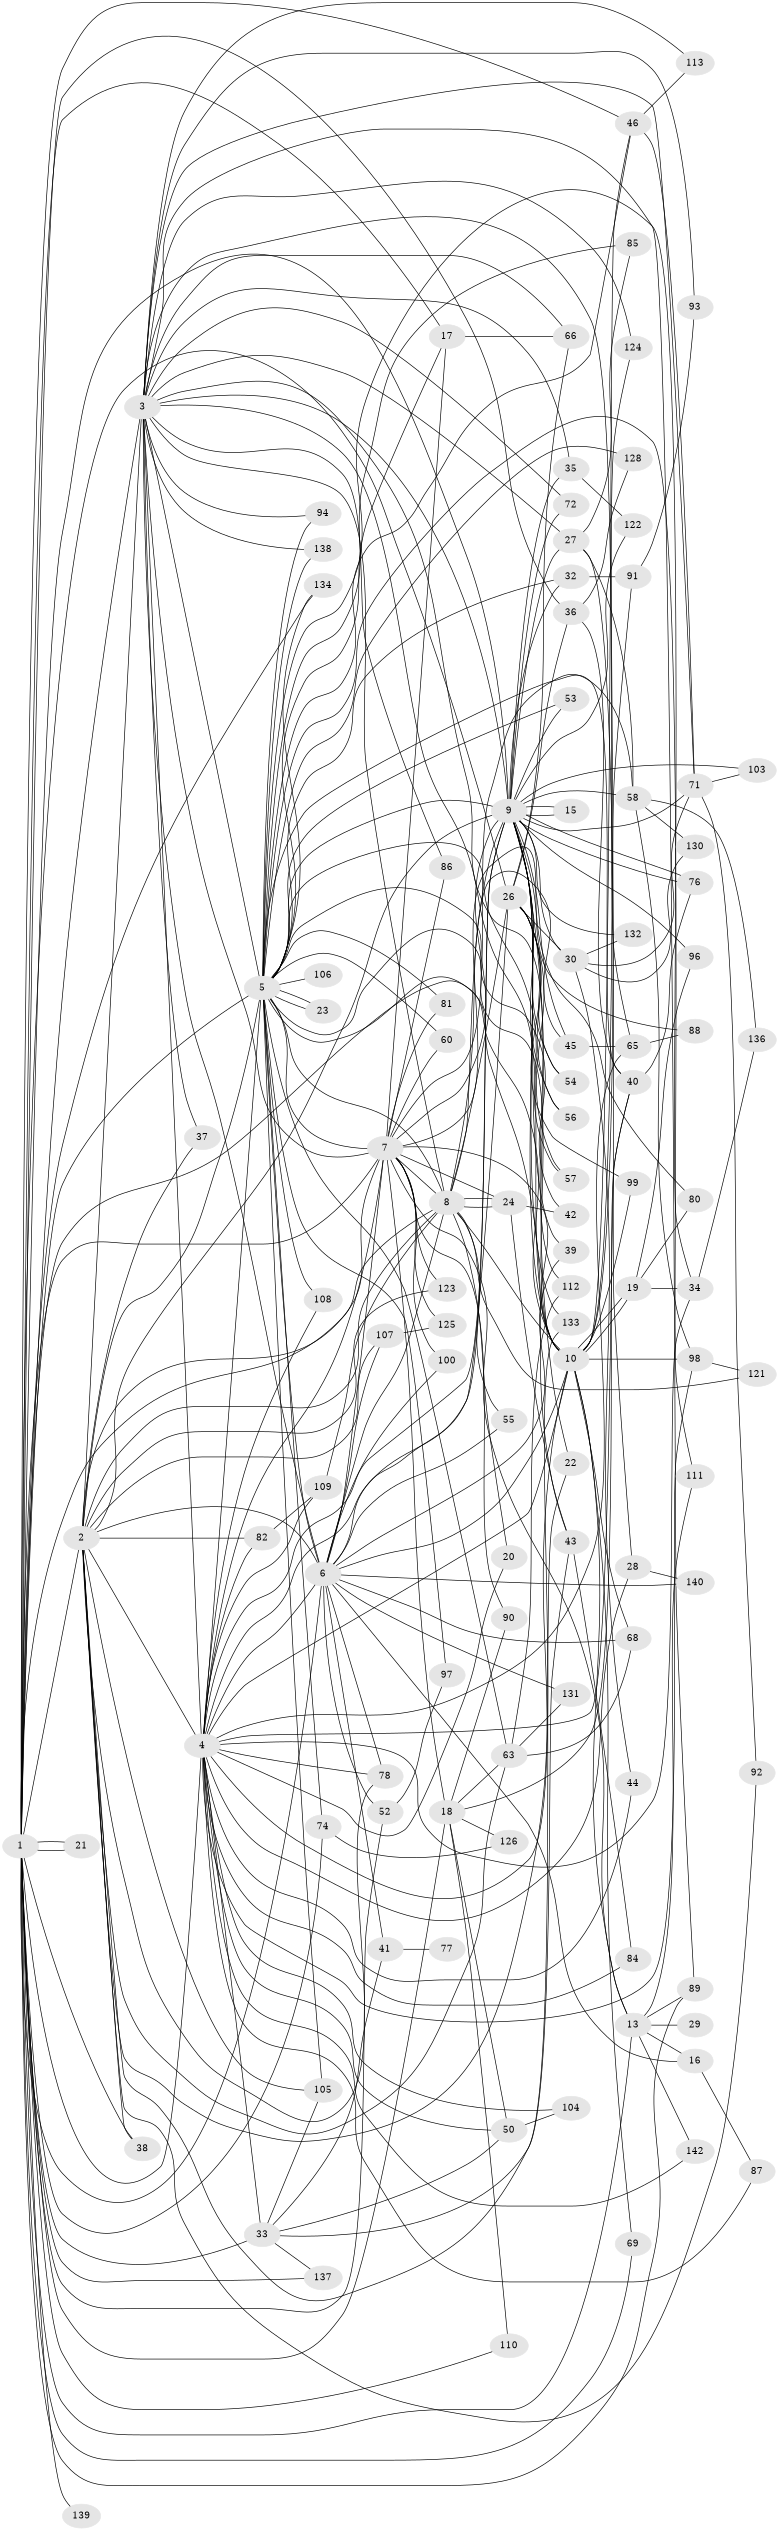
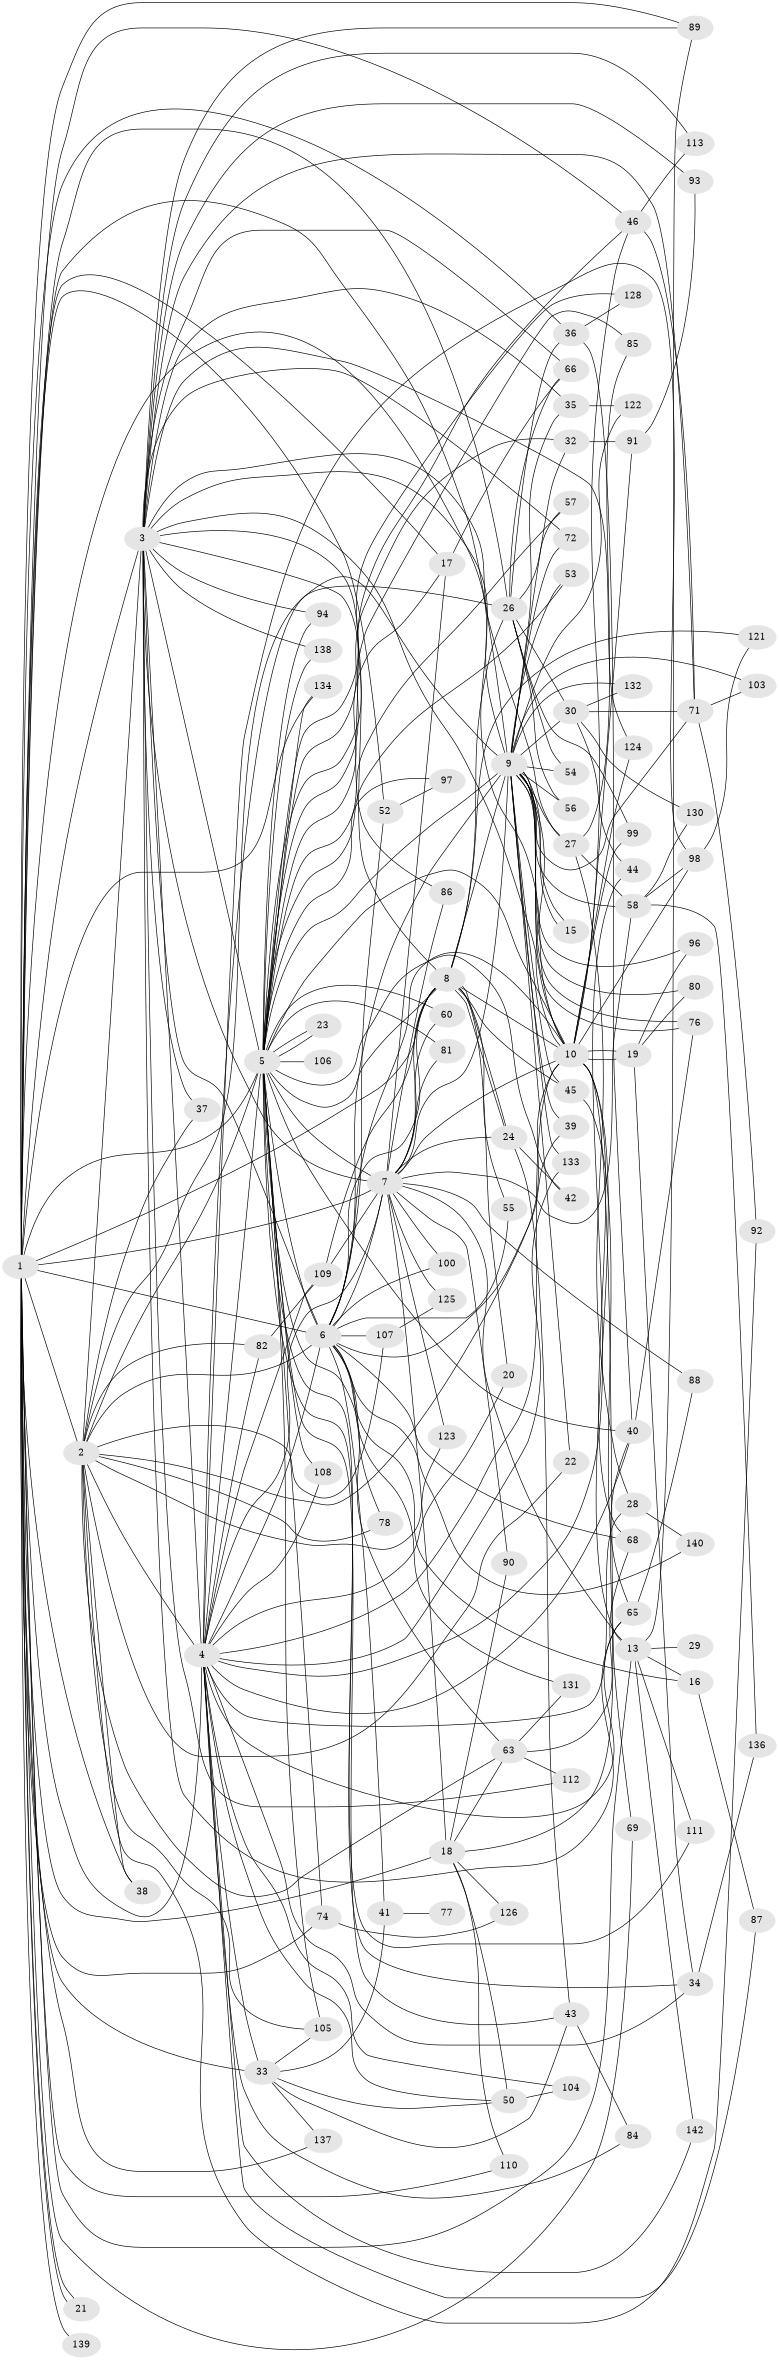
(248, 1358) -> (361, 1218)
(465, 1380) -> none
(275, 1407) -> none
(293, 1763) -> none
